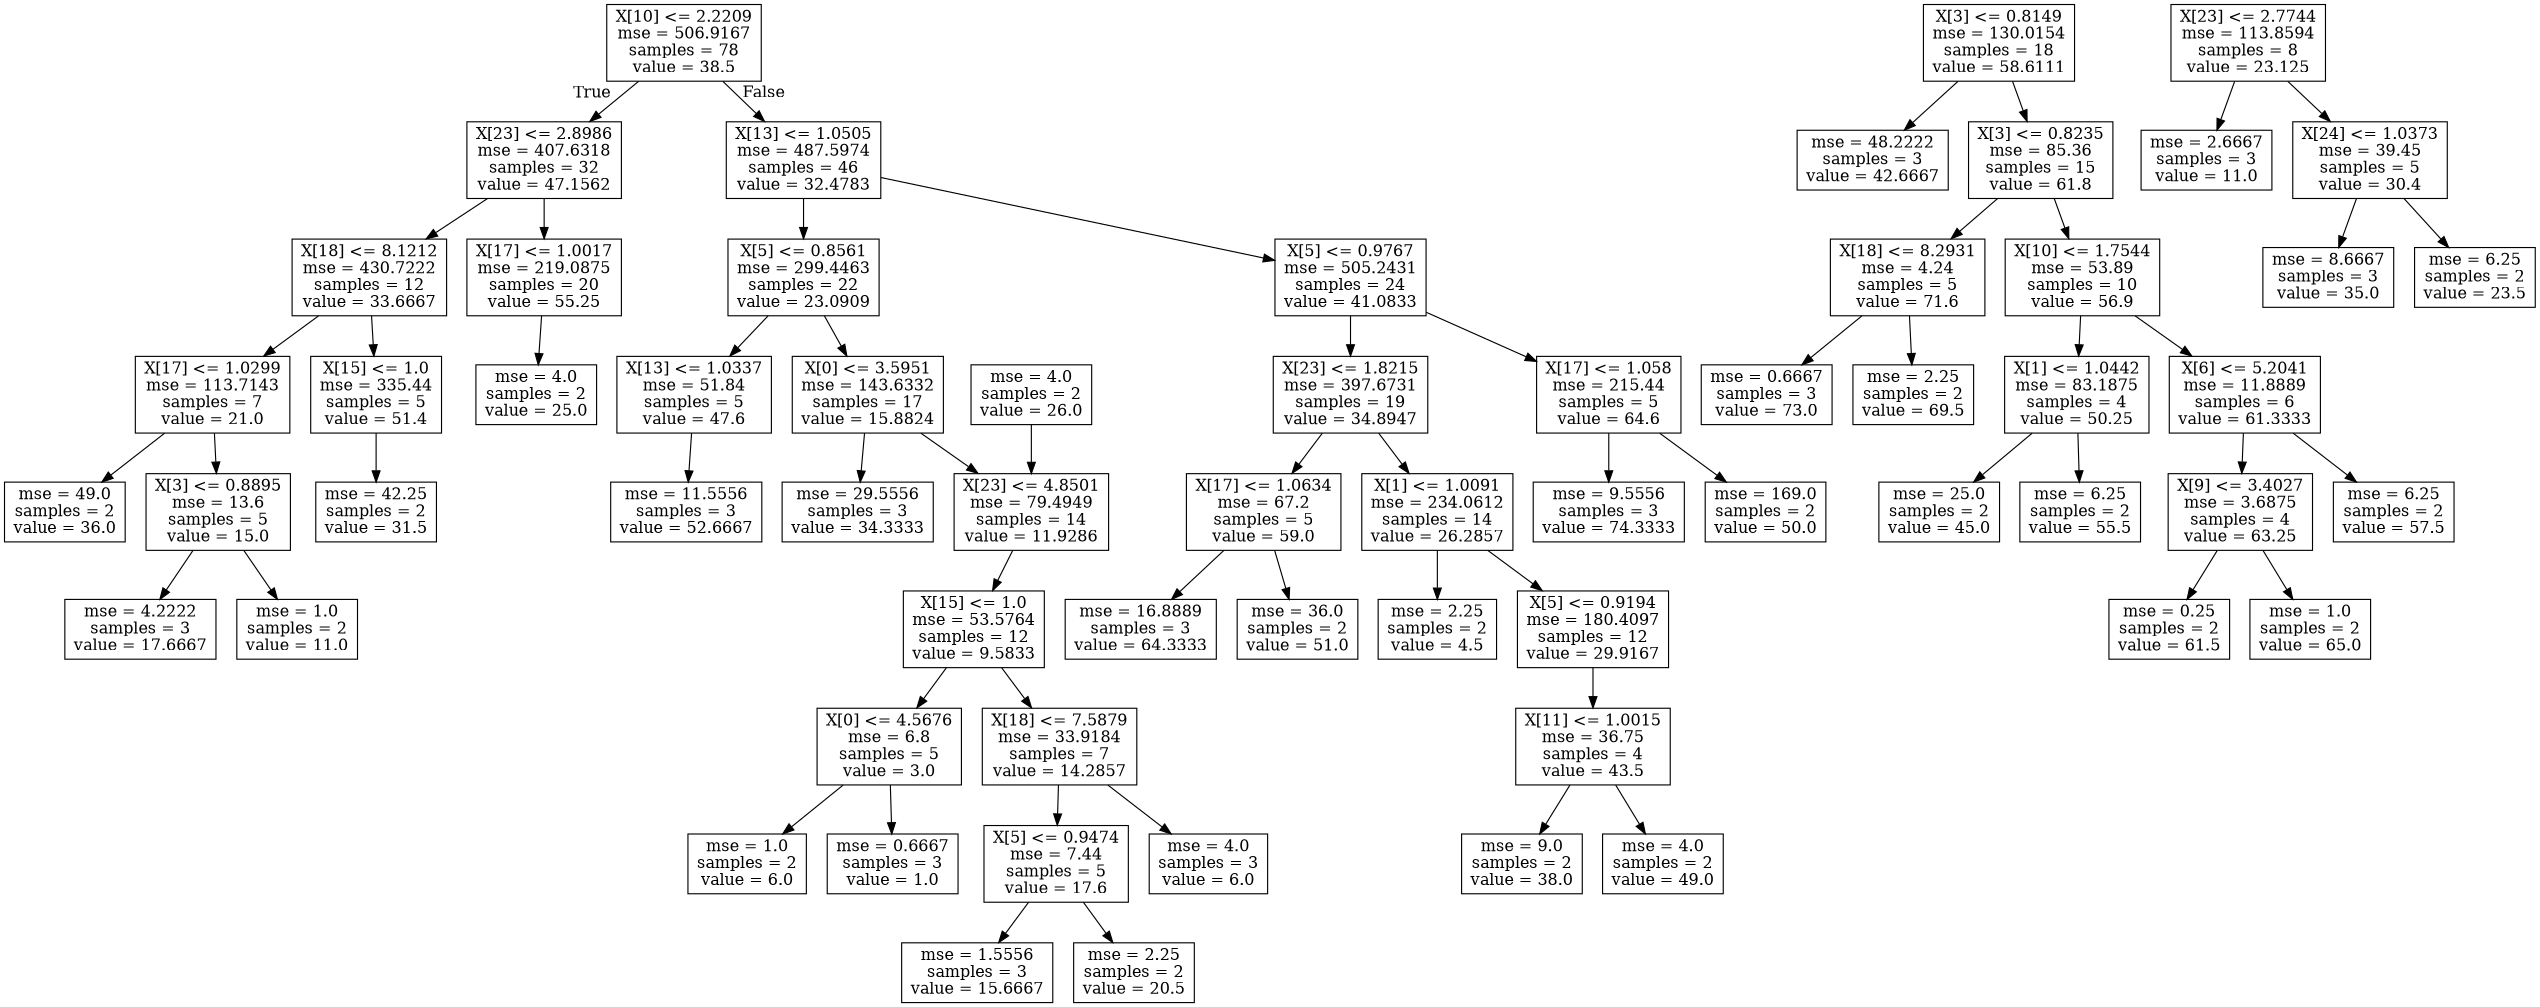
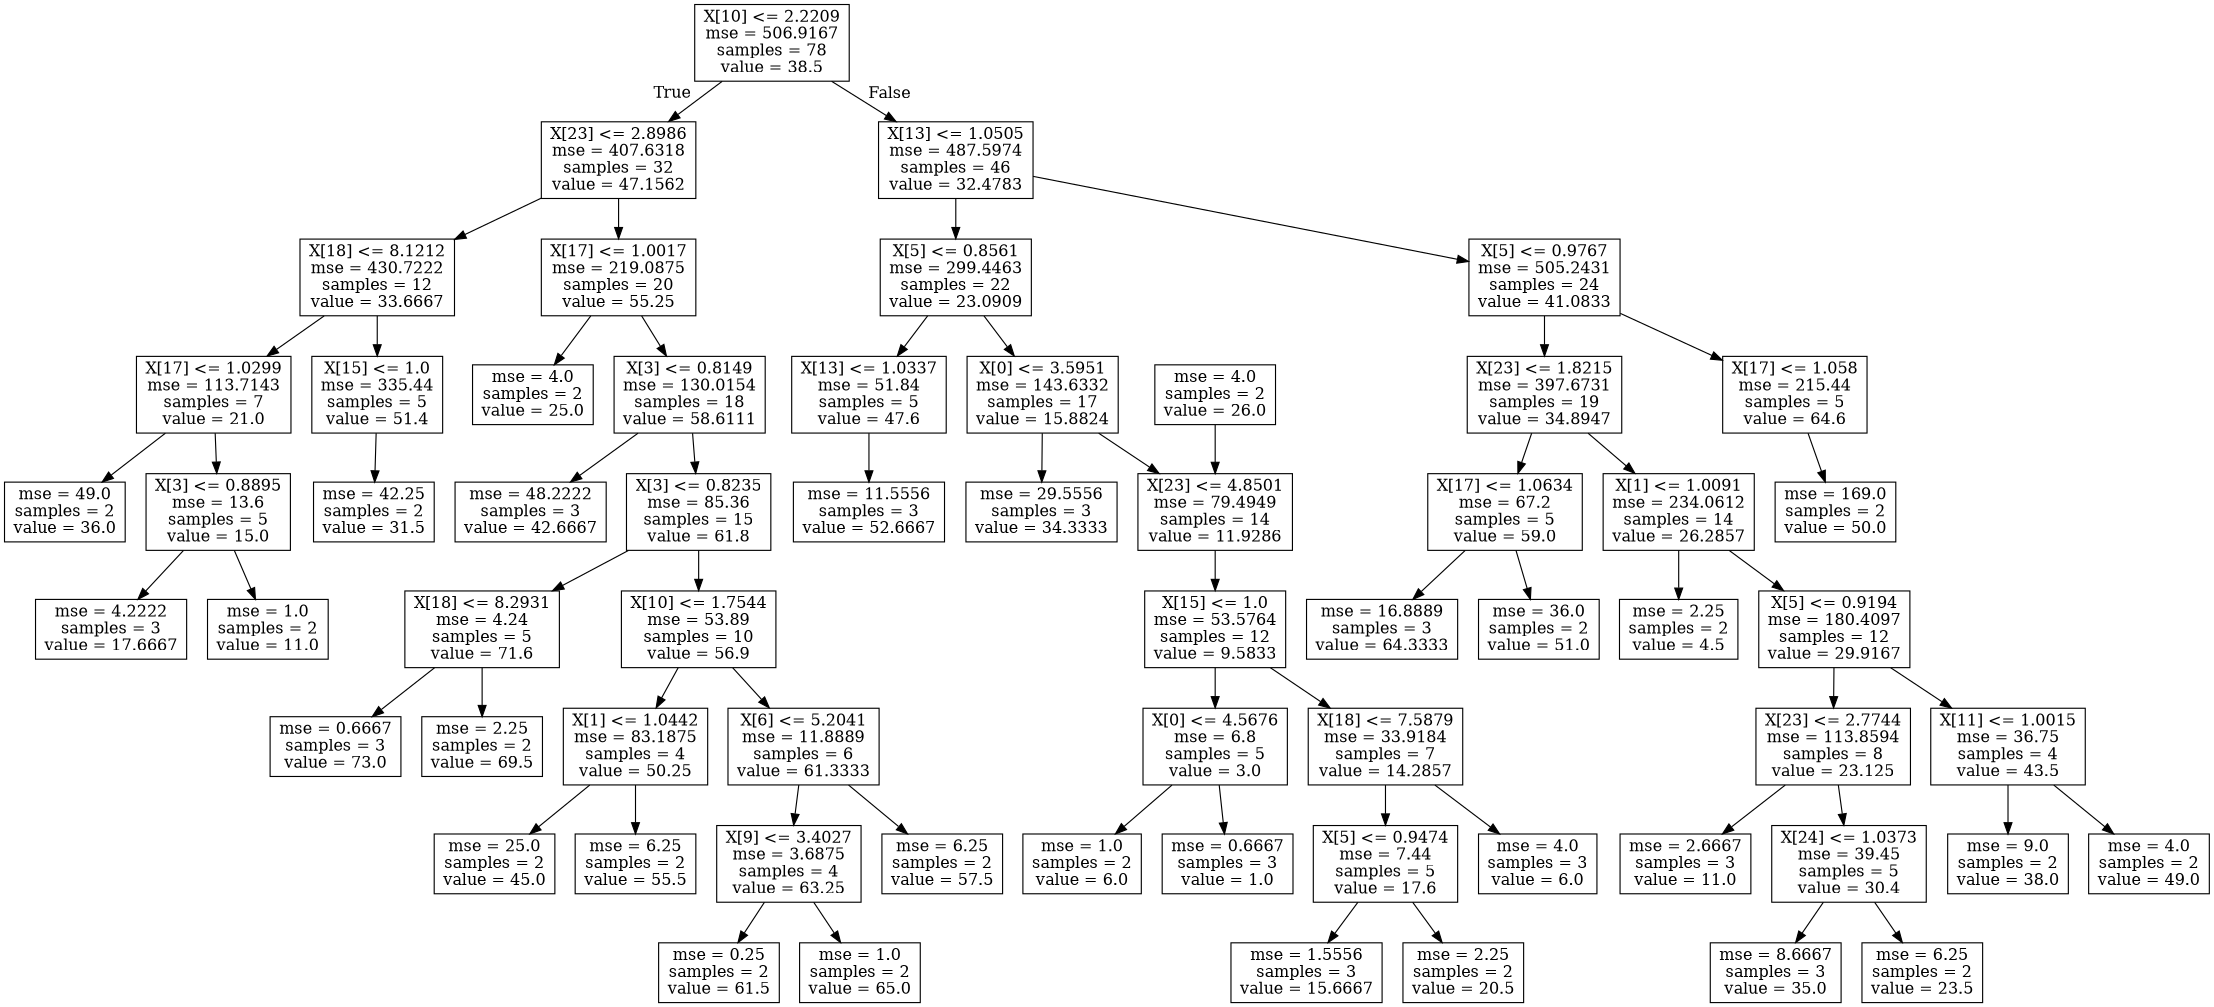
none -> (651, 331)
(1609, 512) -> none
none -> (1834, 682)
